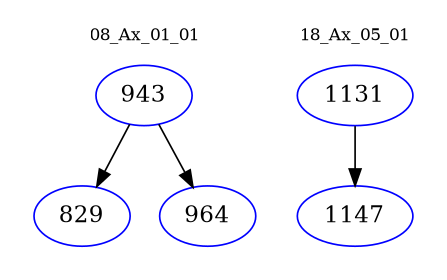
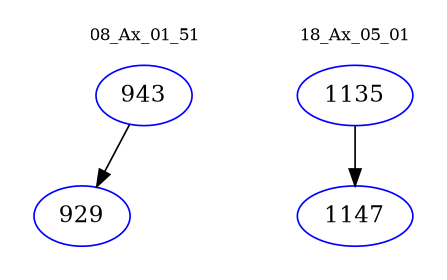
(145, 36) -> (145, 36)
(355, 95) -> (355, 95)
(82, 216) -> (82, 216)
(208, 216) -> none
